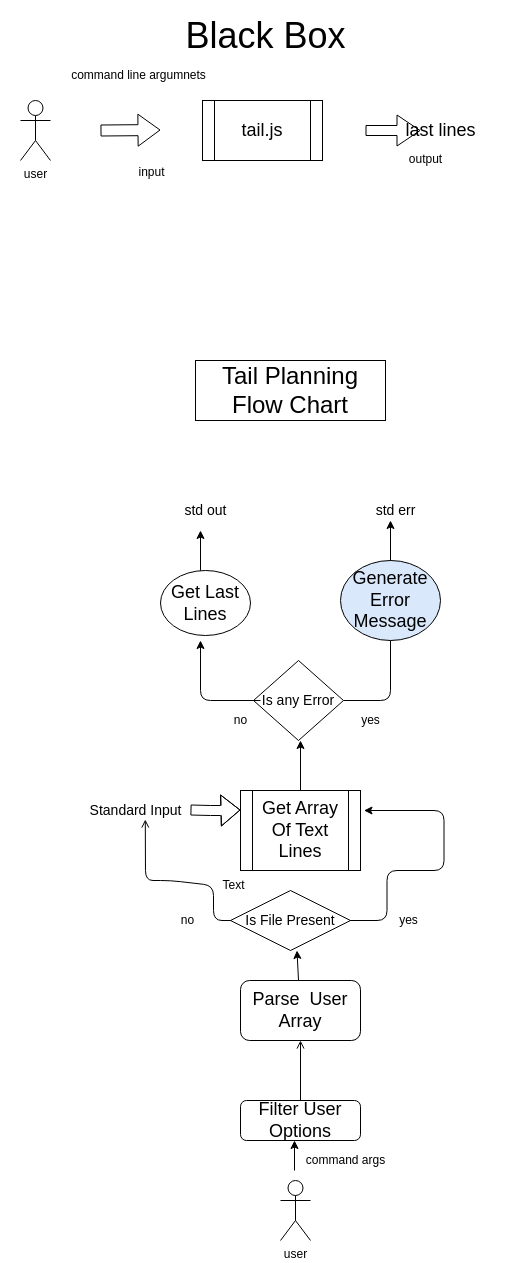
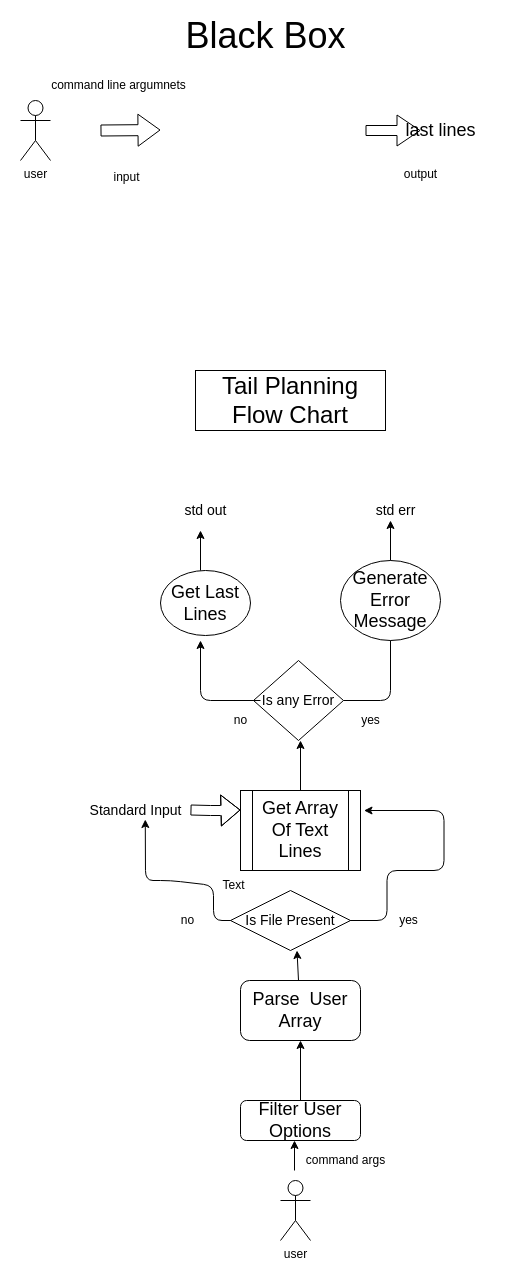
(139, 76) -> (119, 86)
(263, 131) -> none
(426, 160) -> (421, 175)
(152, 173) -> (127, 178)
(291, 391) -> (291, 401)
(391, 601) -> (391, 601)
(145, 825) -> (145, 827)
(301, 1046) -> (301, 1048)
